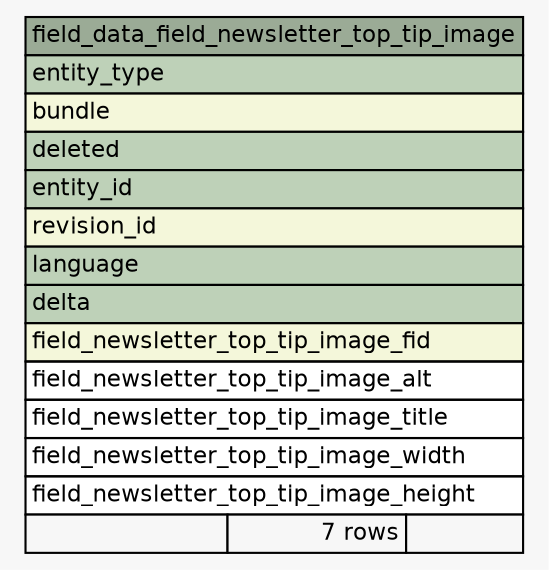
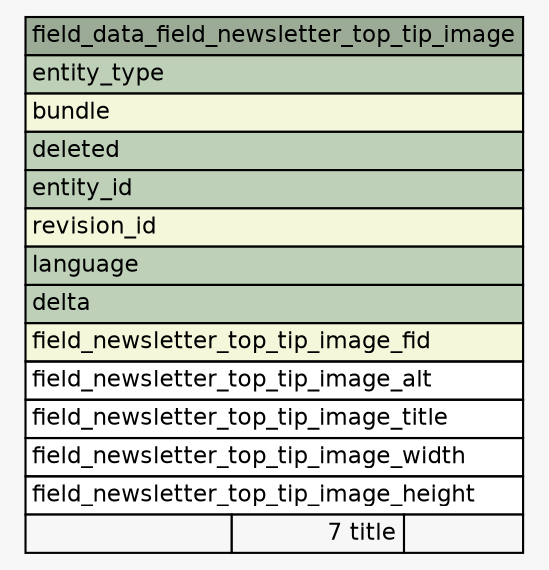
(360, 533) -> (363, 533)
